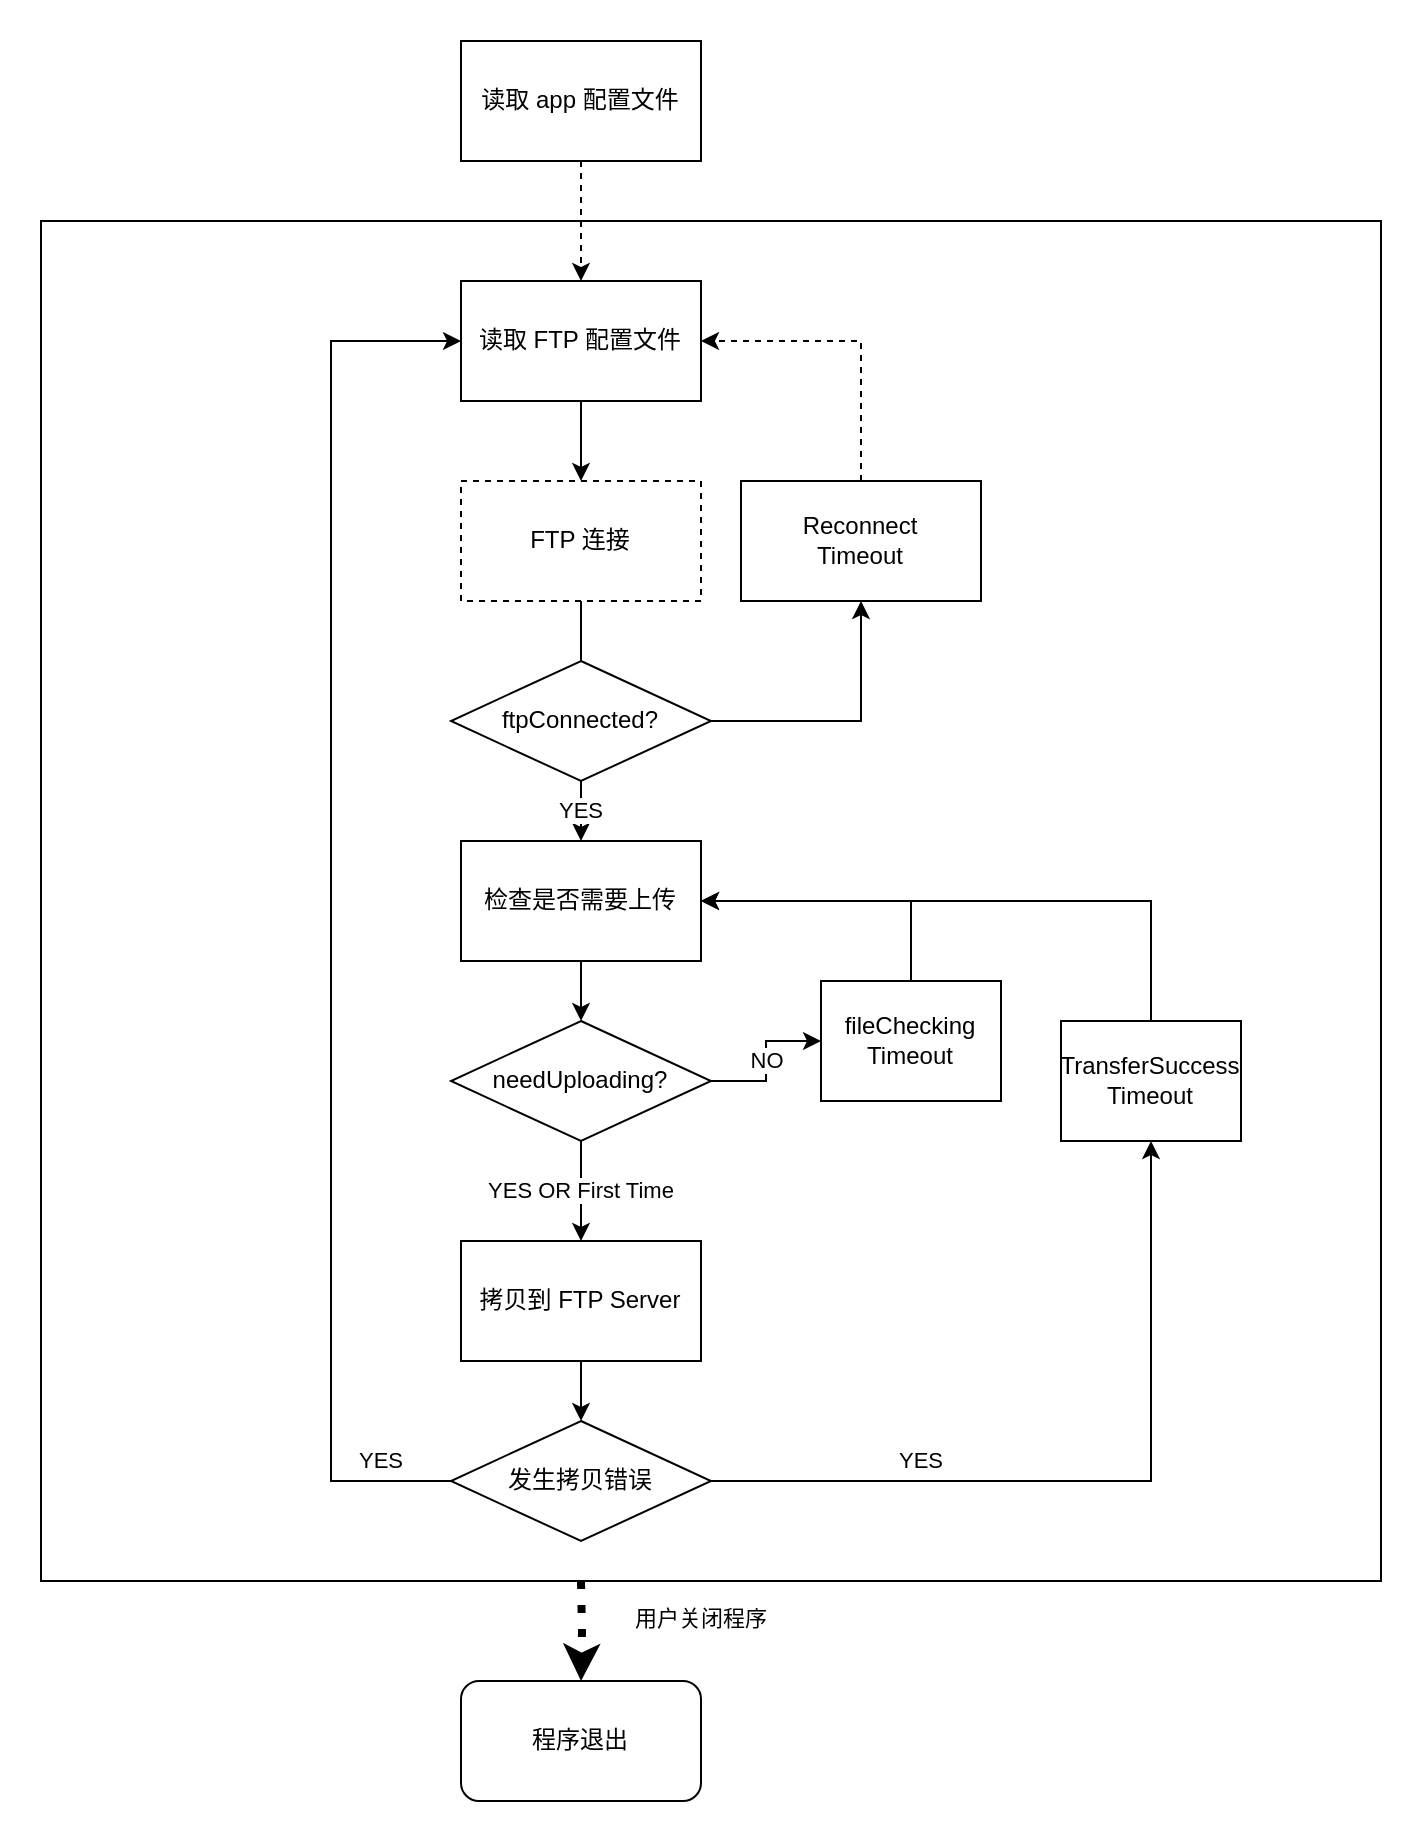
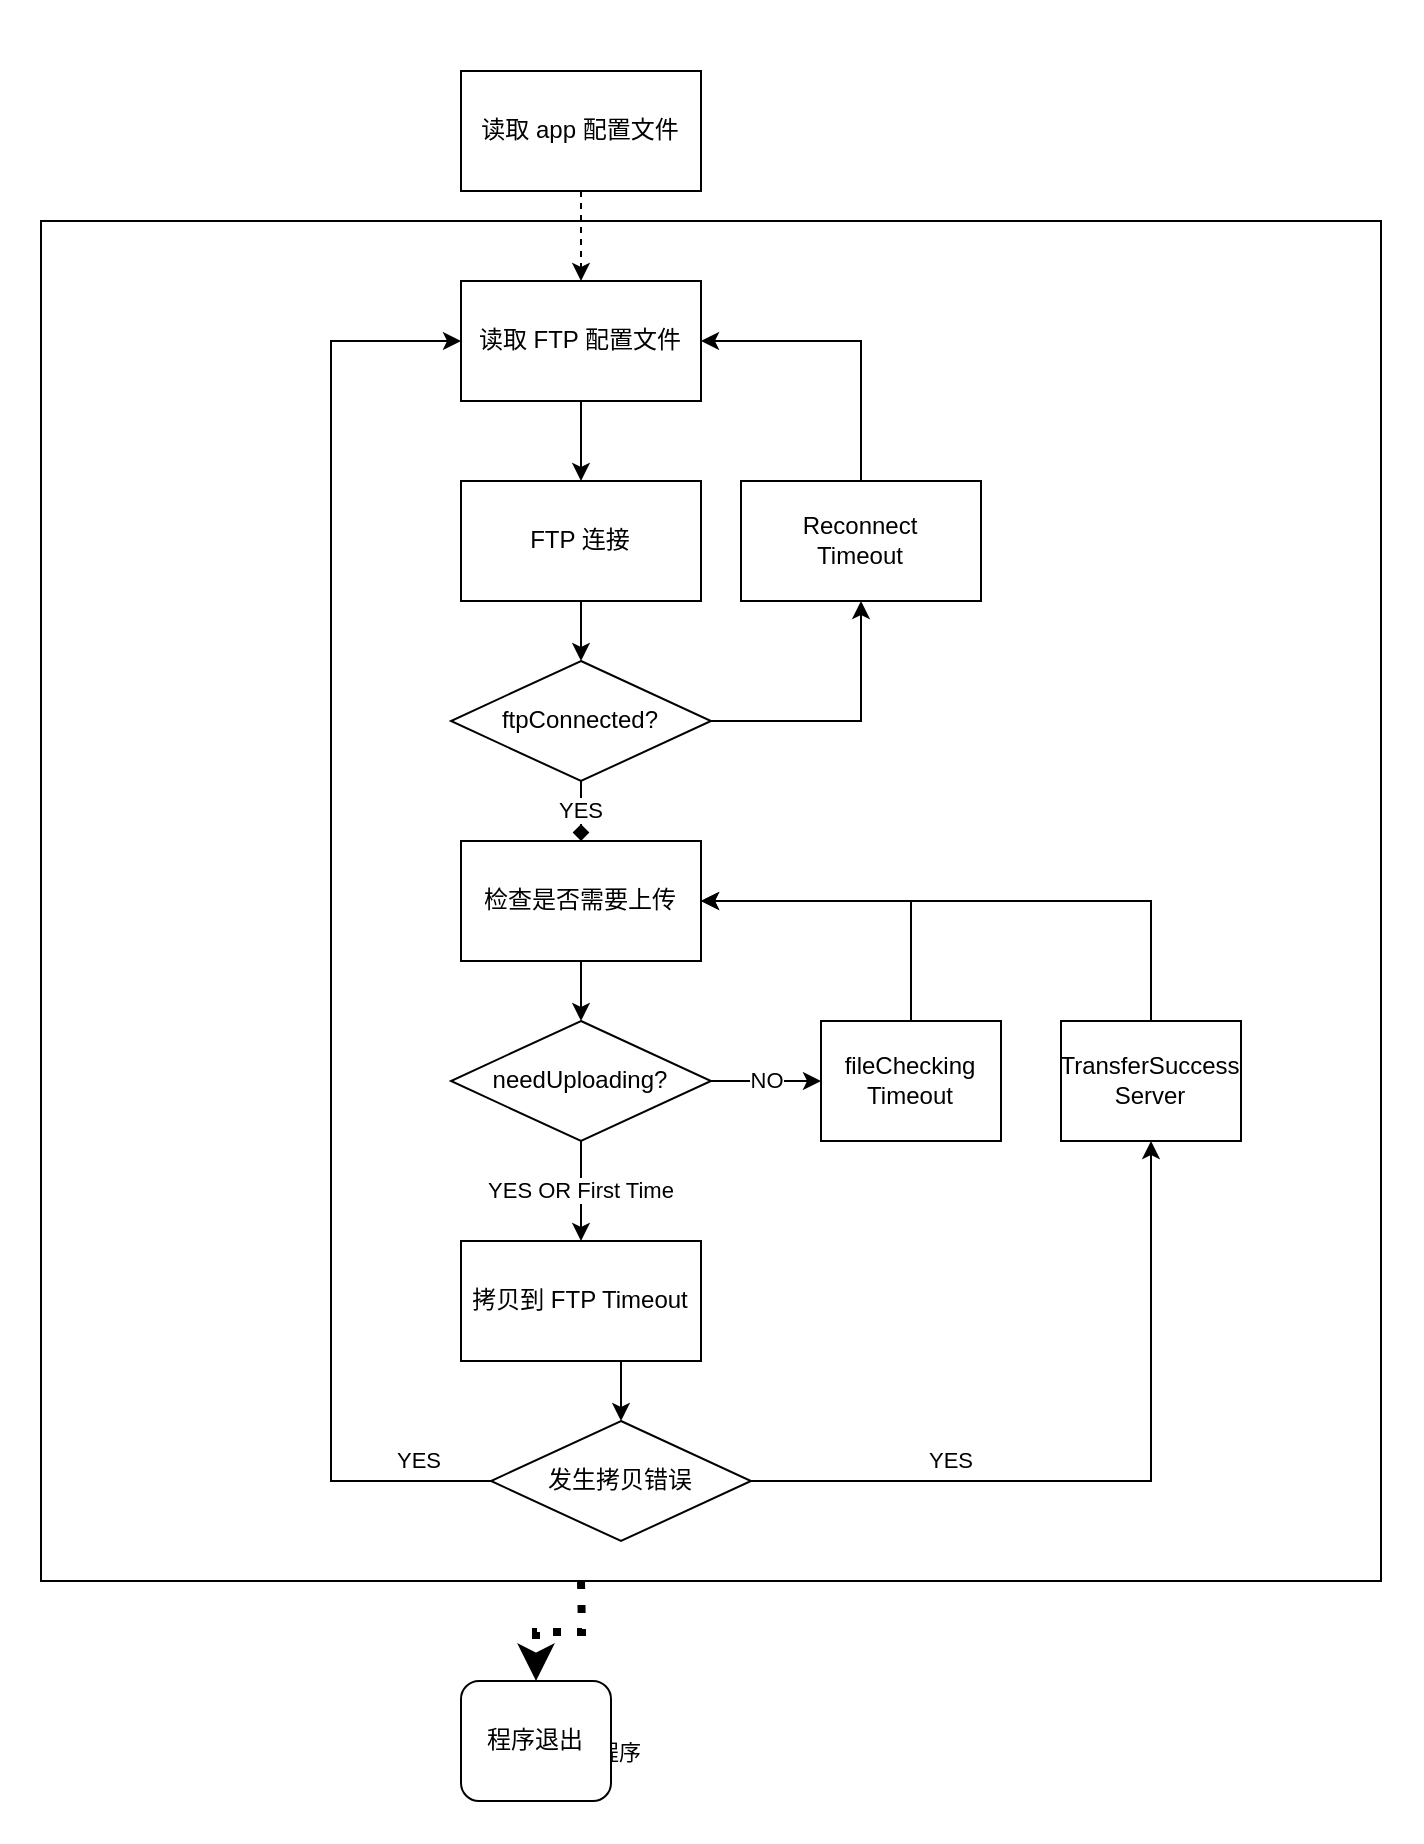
(581, 101) -> (581, 131)
(855, 341) -> (855, 341)
(581, 541) -> (581, 541)
(581, 651) -> (581, 646)
(581, 826) -> (581, 825)
(911, 1041) -> (911, 1081)
(1151, 1081) -> (1151, 1081)
(581, 1301) -> (581, 1301)
(581, 1481) -> (621, 1481)
(581, 1741) -> (536, 1741)
